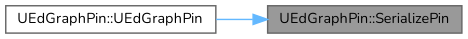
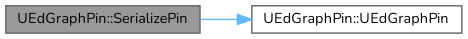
(234, 19) -> (219, 19)
